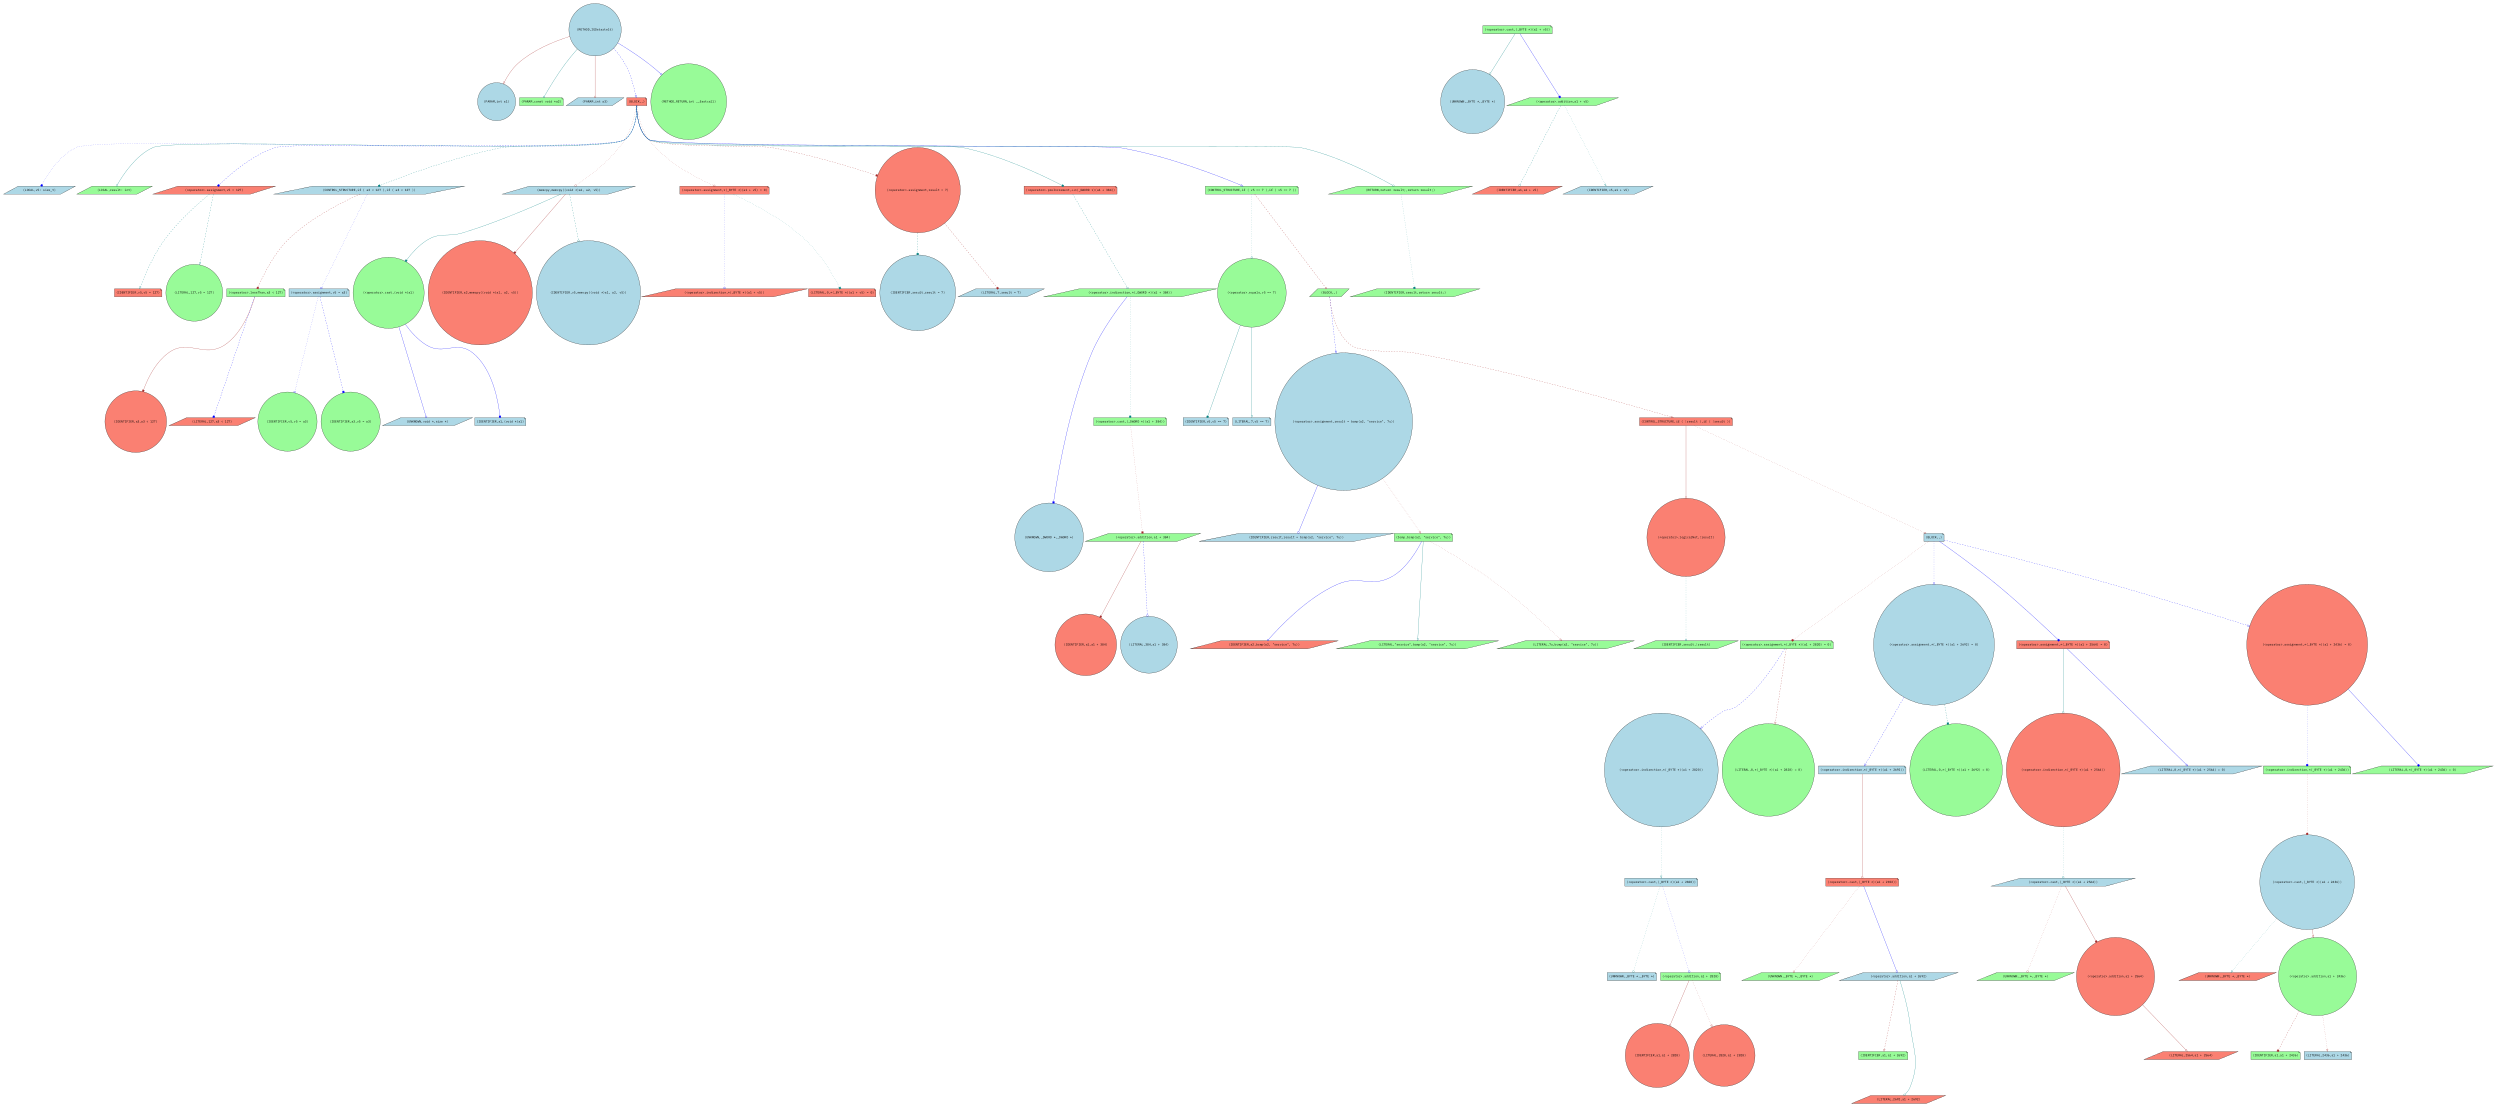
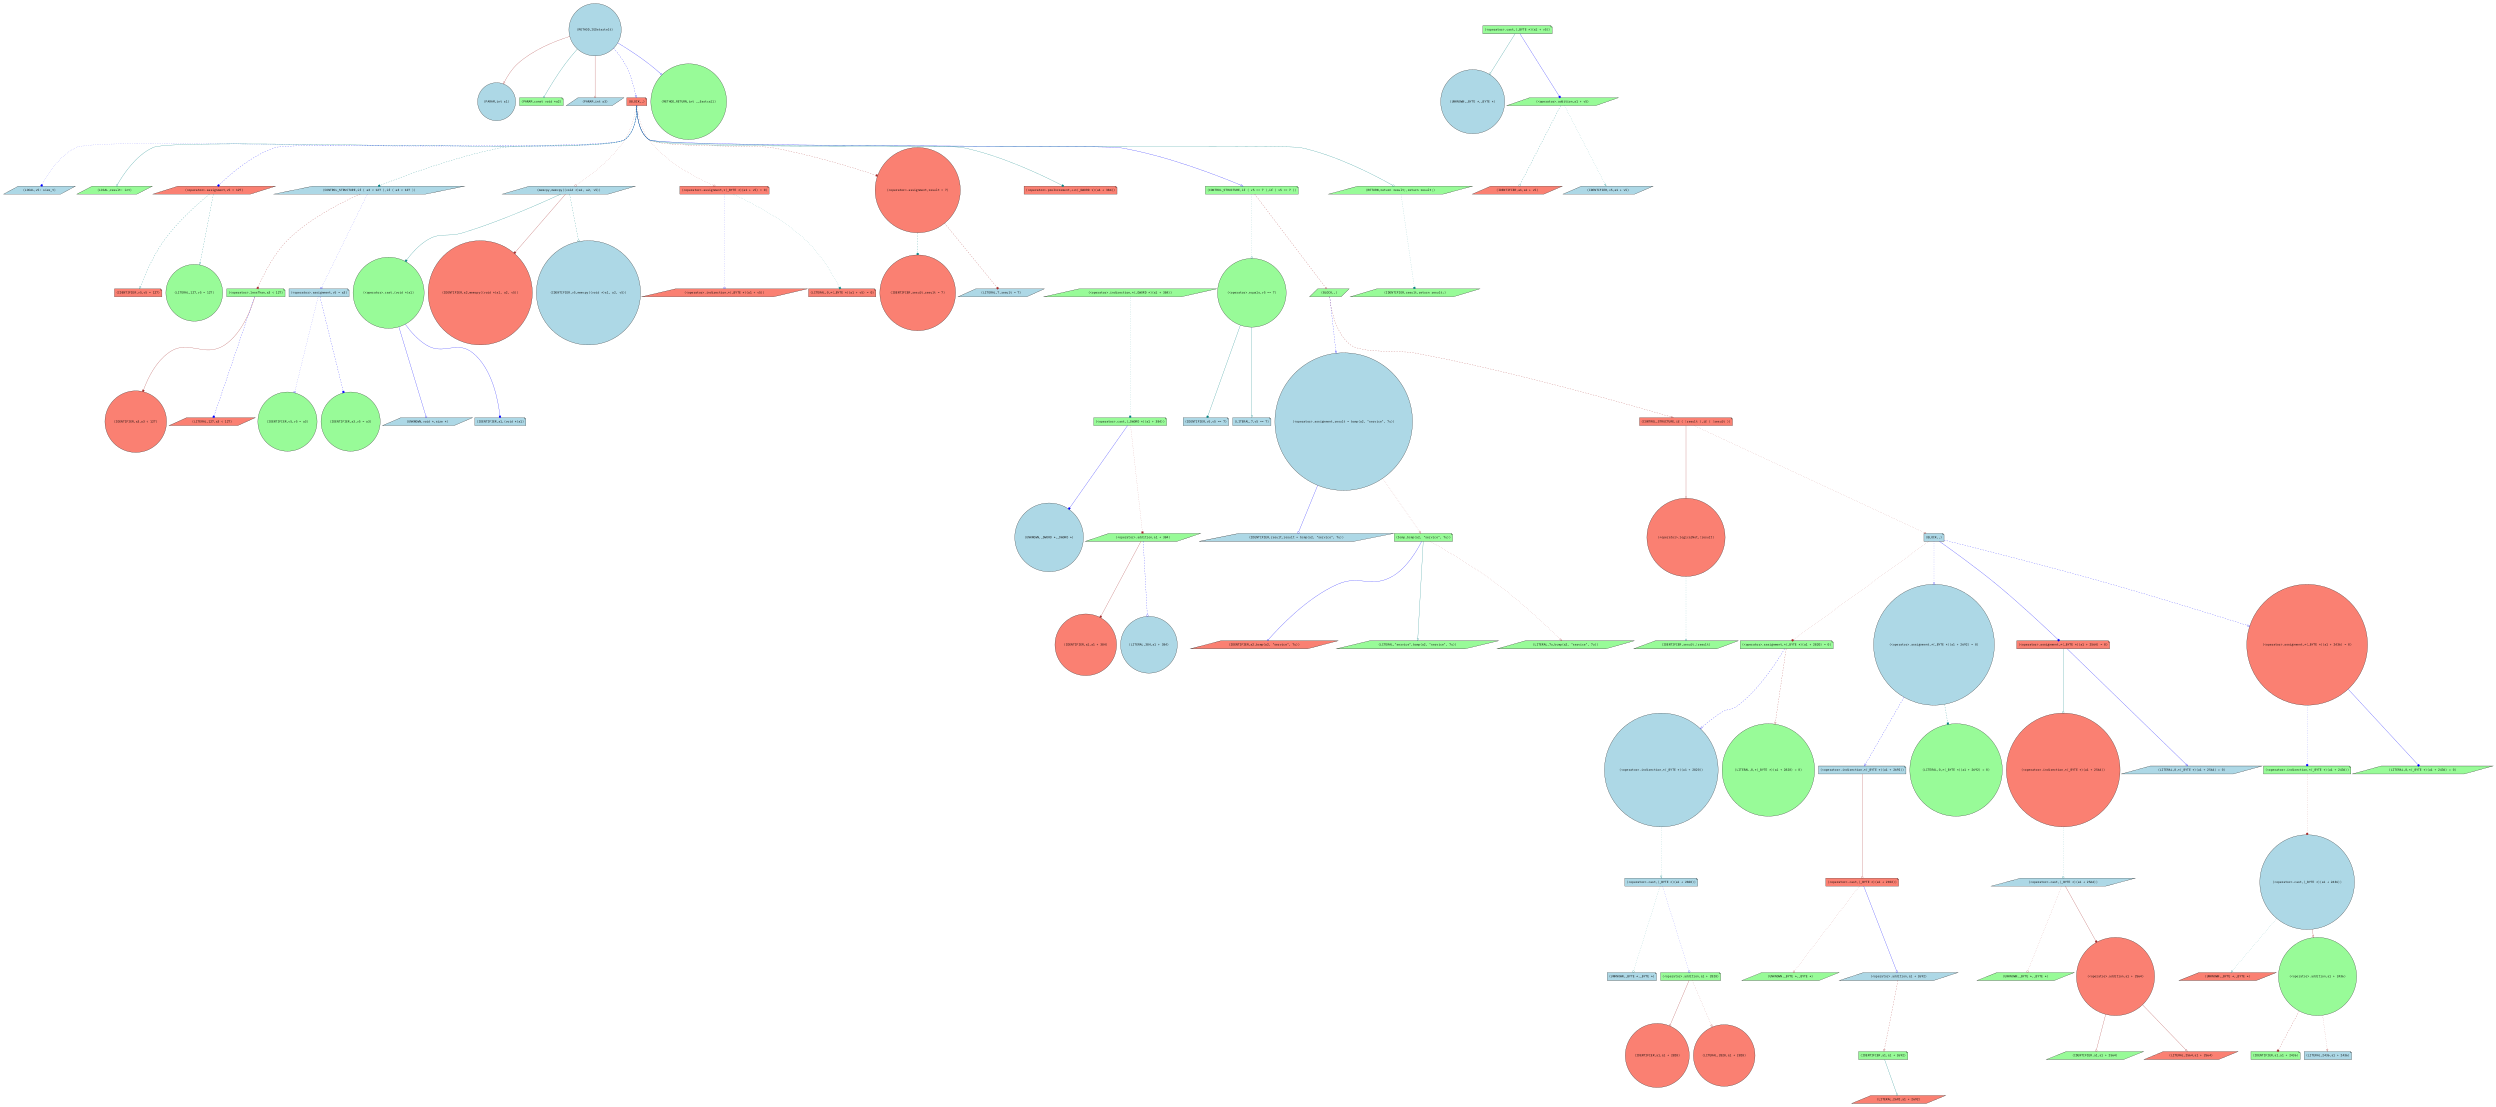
(1100, 241) -> none
(918, 293) -> (918, 293)
(1077, 394) -> (1099, 466)
(1912, 1038) -> (1891, 1077)
none -> (2095, 1055)
